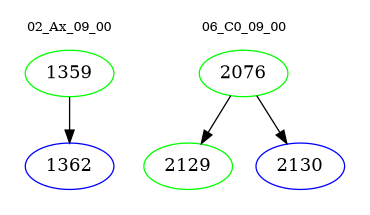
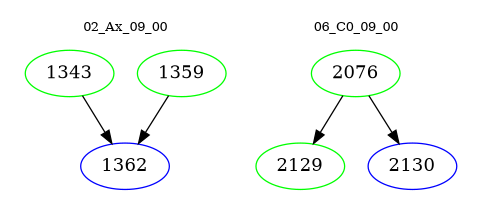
none -> (70, 73)
